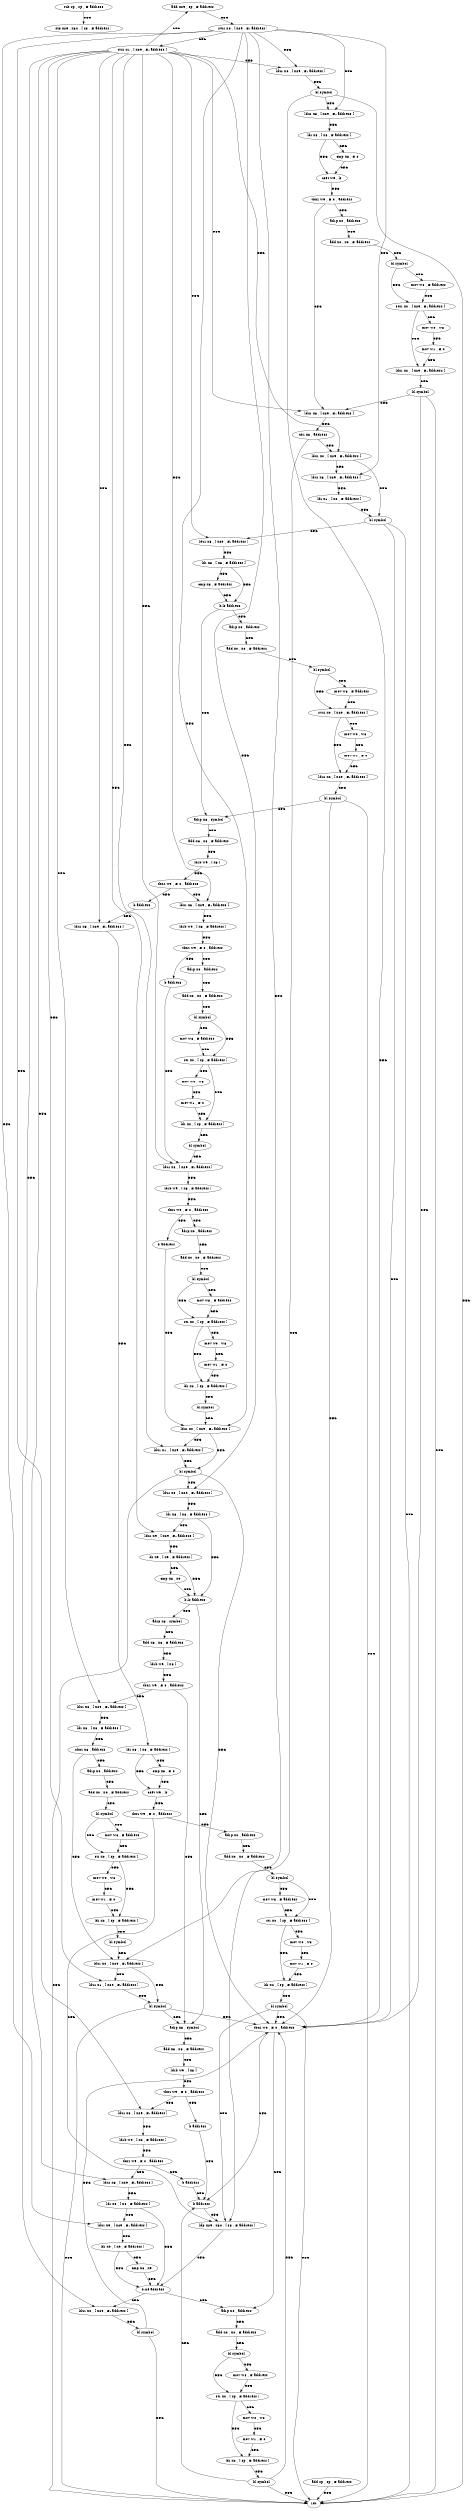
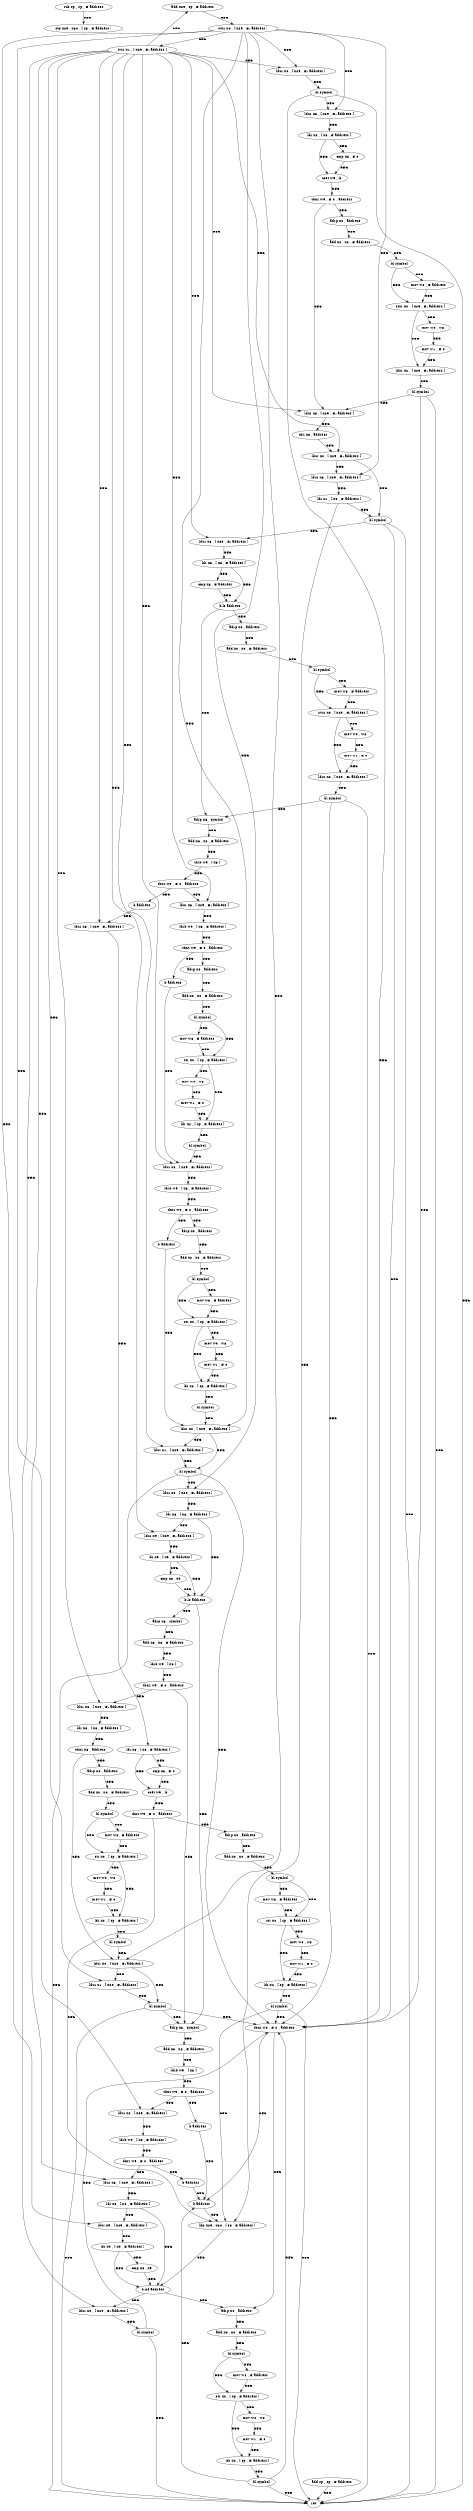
(290, 1341) -> (301, 1375)
(328, 2493) -> (328, 2493)
